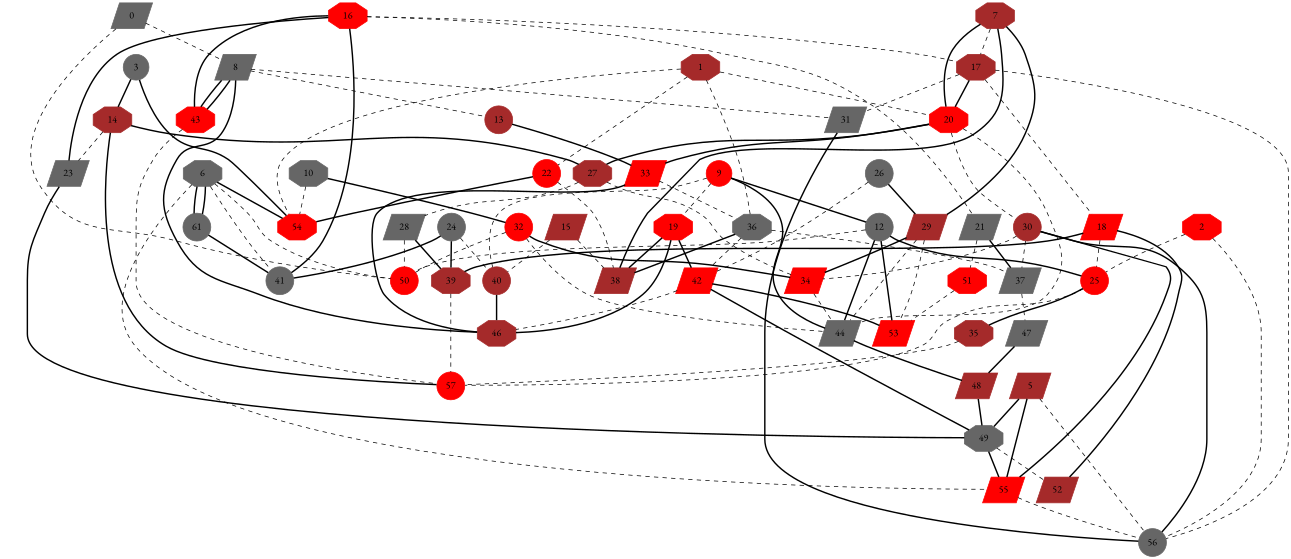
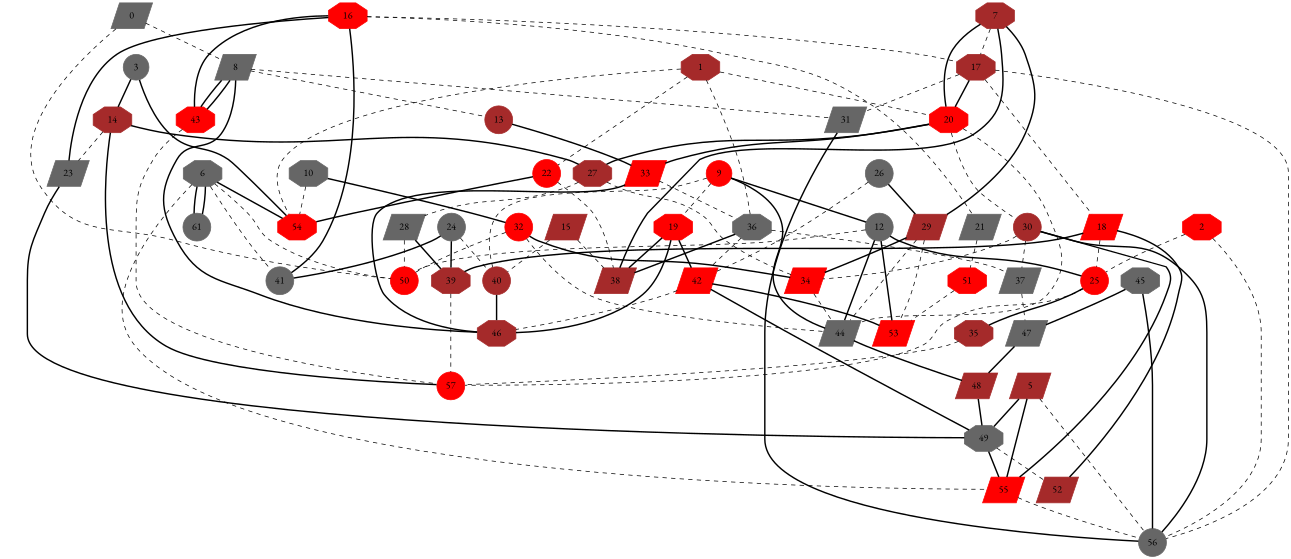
(231, 249) -> none
(1000, 254) -> none
none -> (1140, 281)
